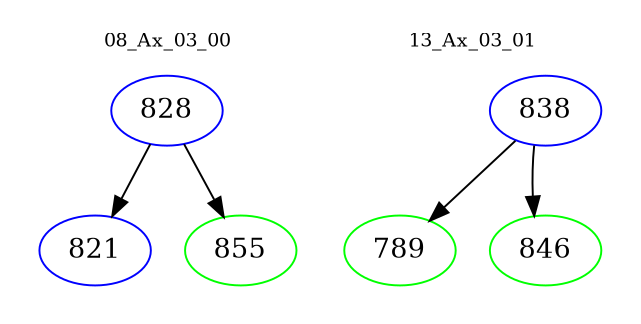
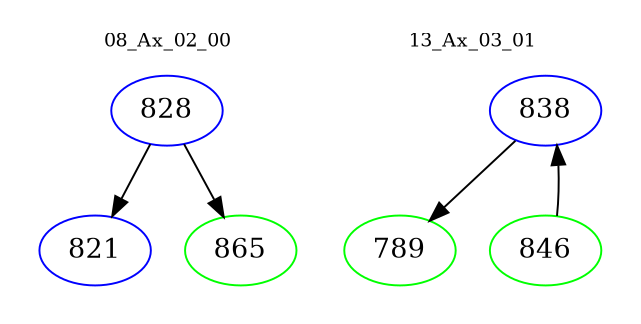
(168, 42) -> (168, 42)
(533, 171) -> (559, 191)
(241, 250) -> (241, 250)
